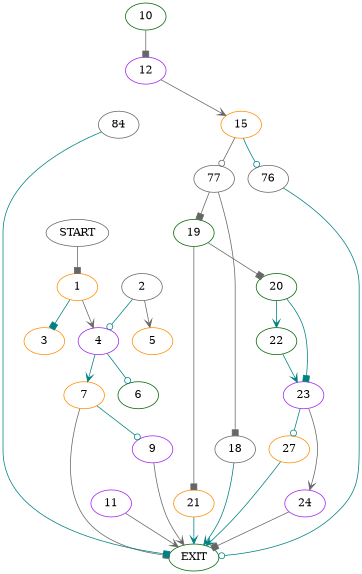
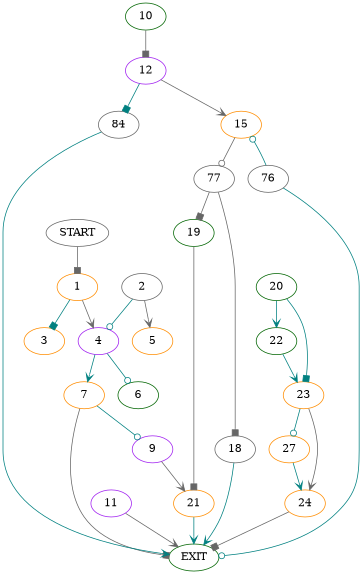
none -> (134, 94)
(249, 150) -> (261, 153)
(227, 255) -> none
(3, 370) -> (3, 370)
(304, 395) -> (304, 395)
(162, 503) -> (171, 473)
(248, 503) -> (296, 473)
(305, 503) -> (305, 503)
